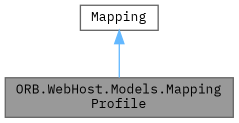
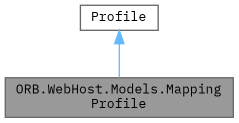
(119, 18) -> (119, 18)
